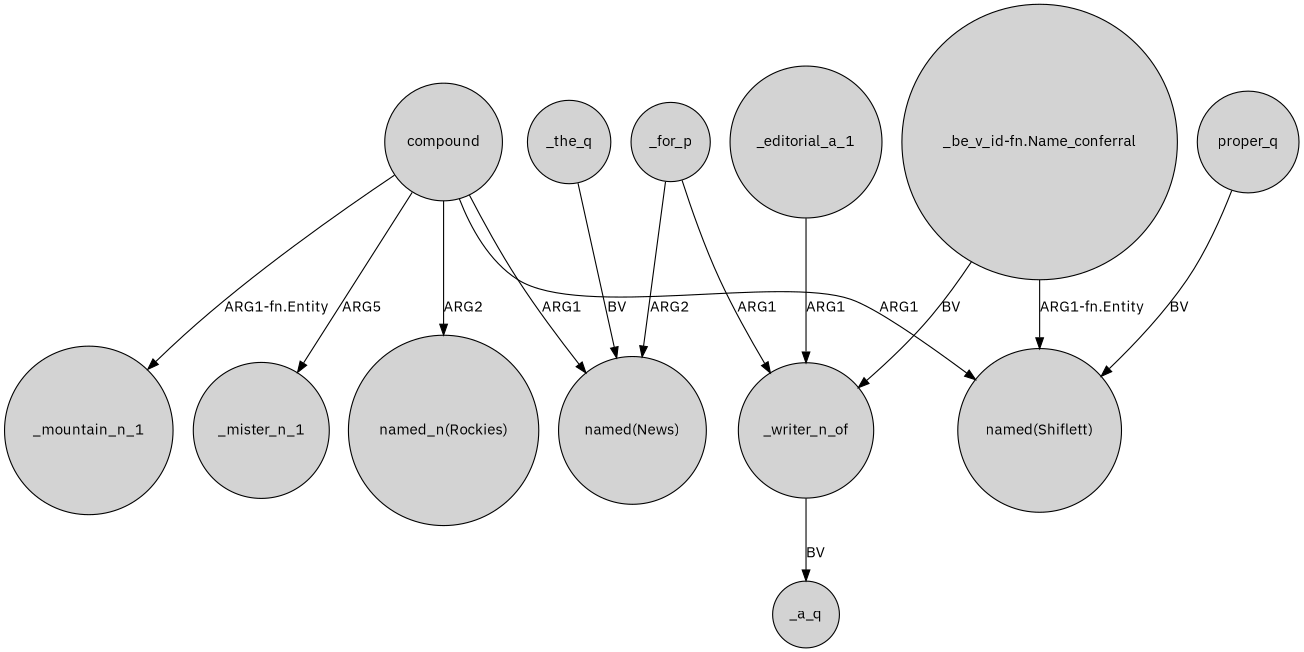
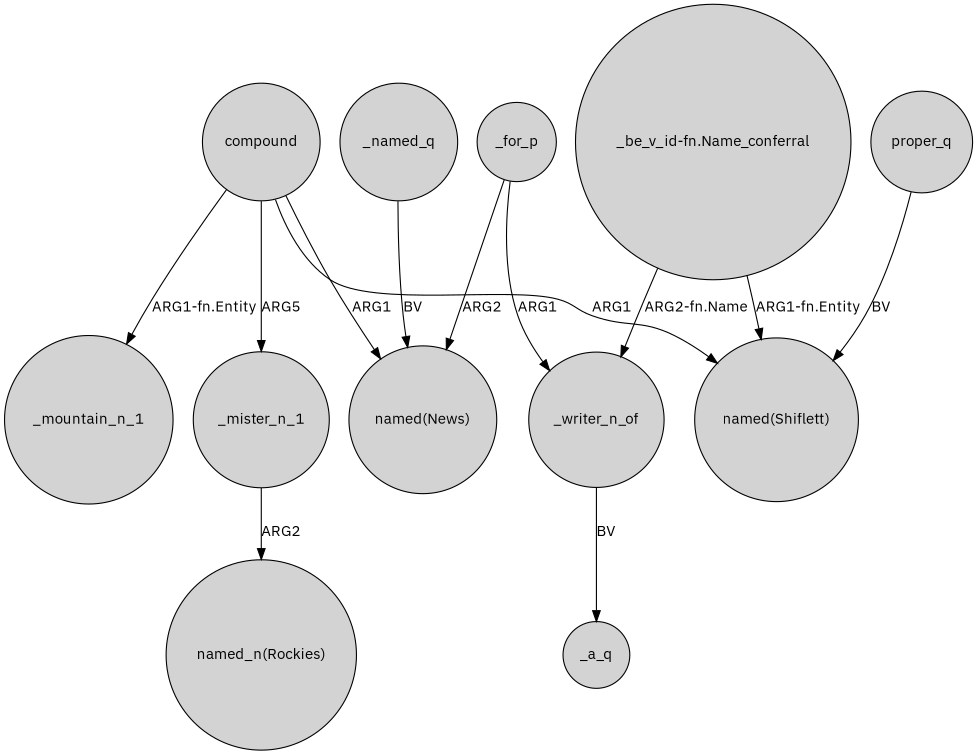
(569, 142) -> (399, 142)
(806, 142) -> none
(444, 263) -> (261, 518)
(951, 308) -> (696, 308)
